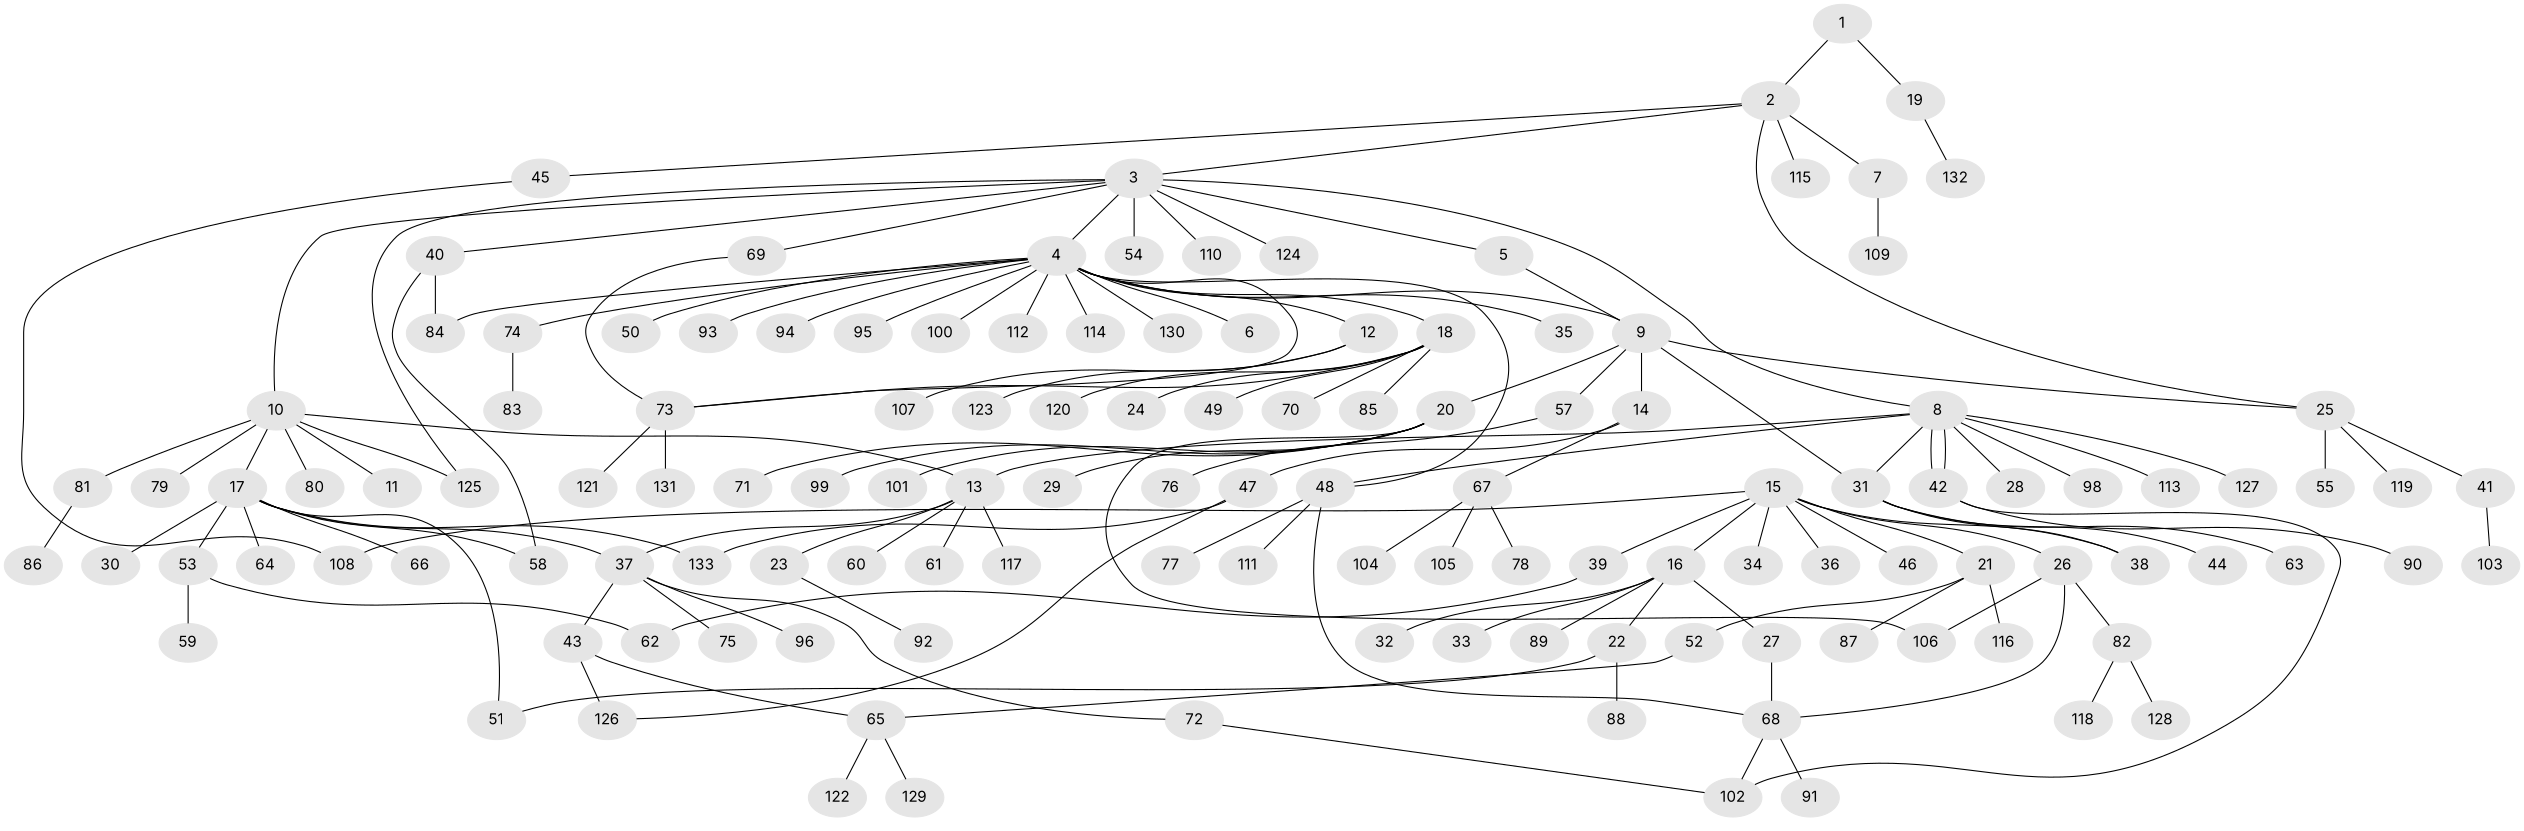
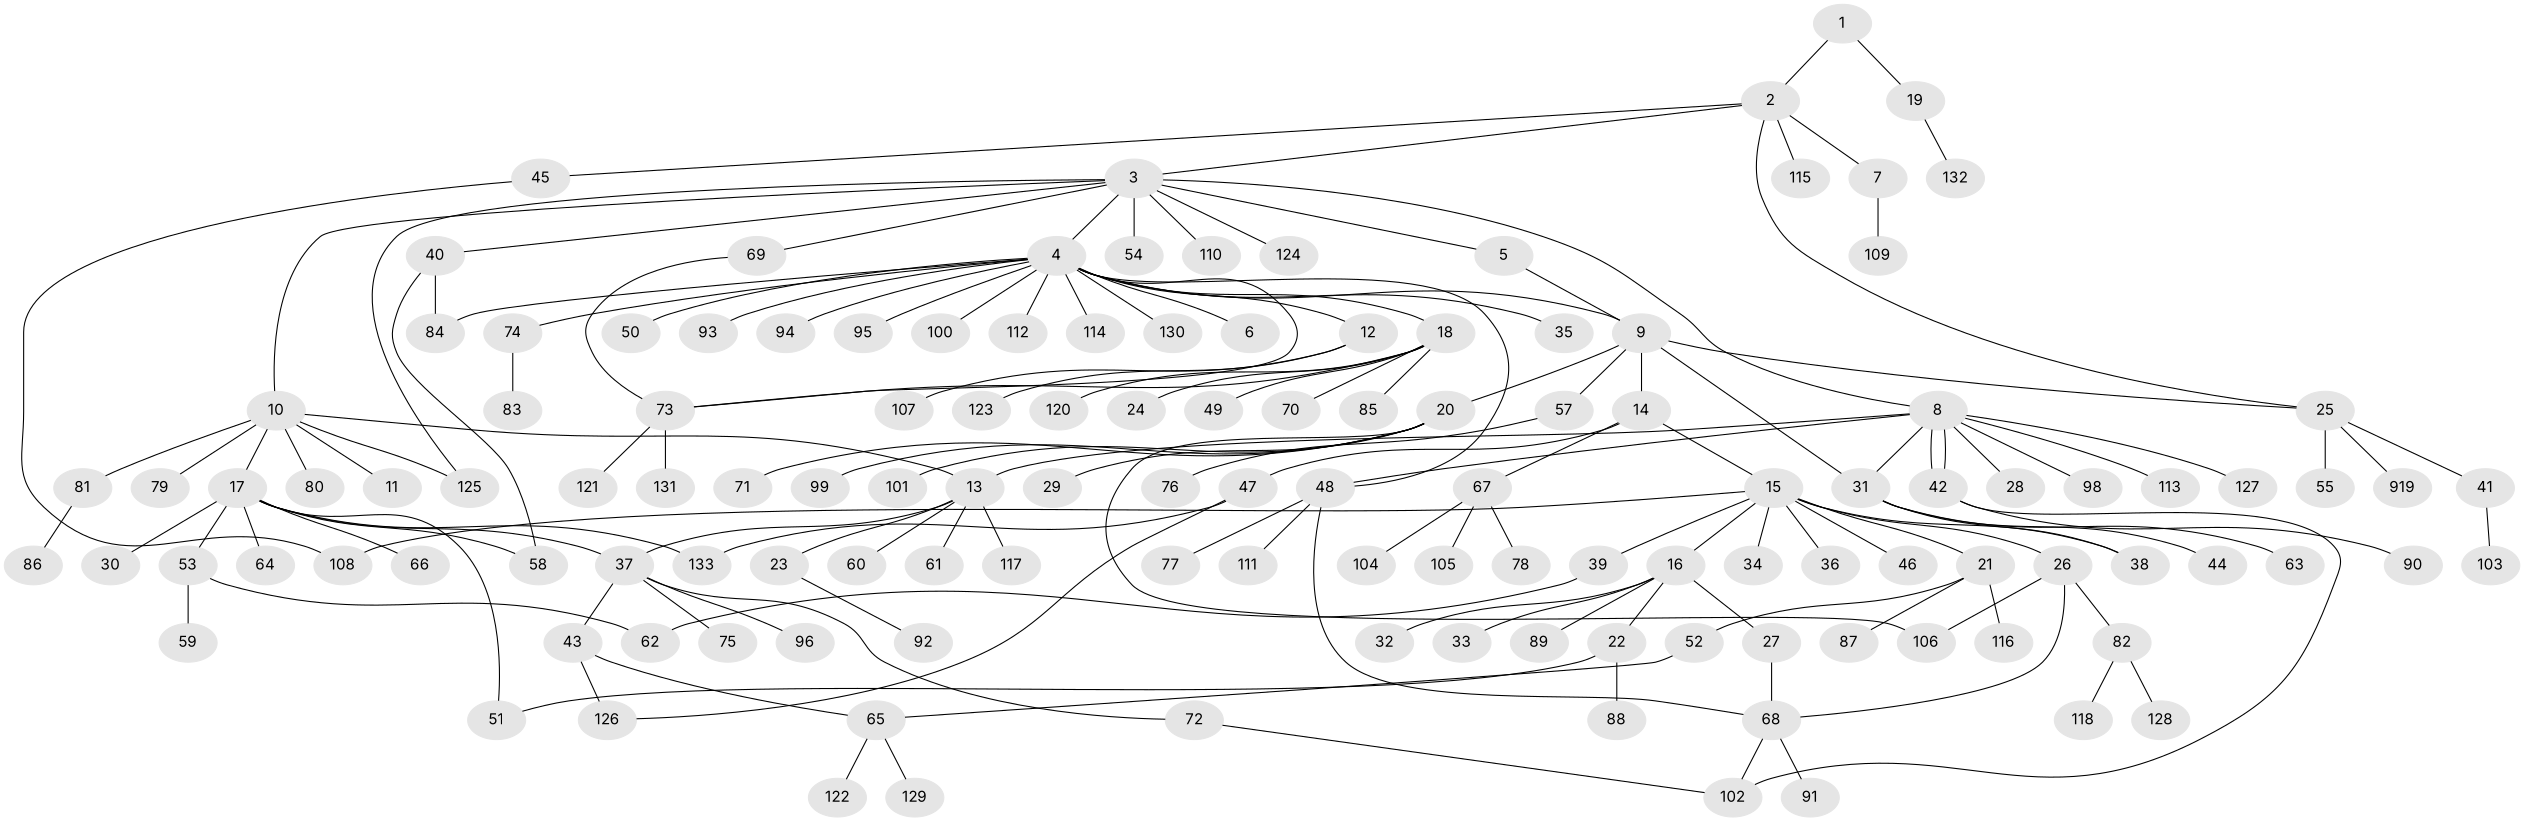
none -> (1708, 449)
(2403, 488) -> (2403, 488)
